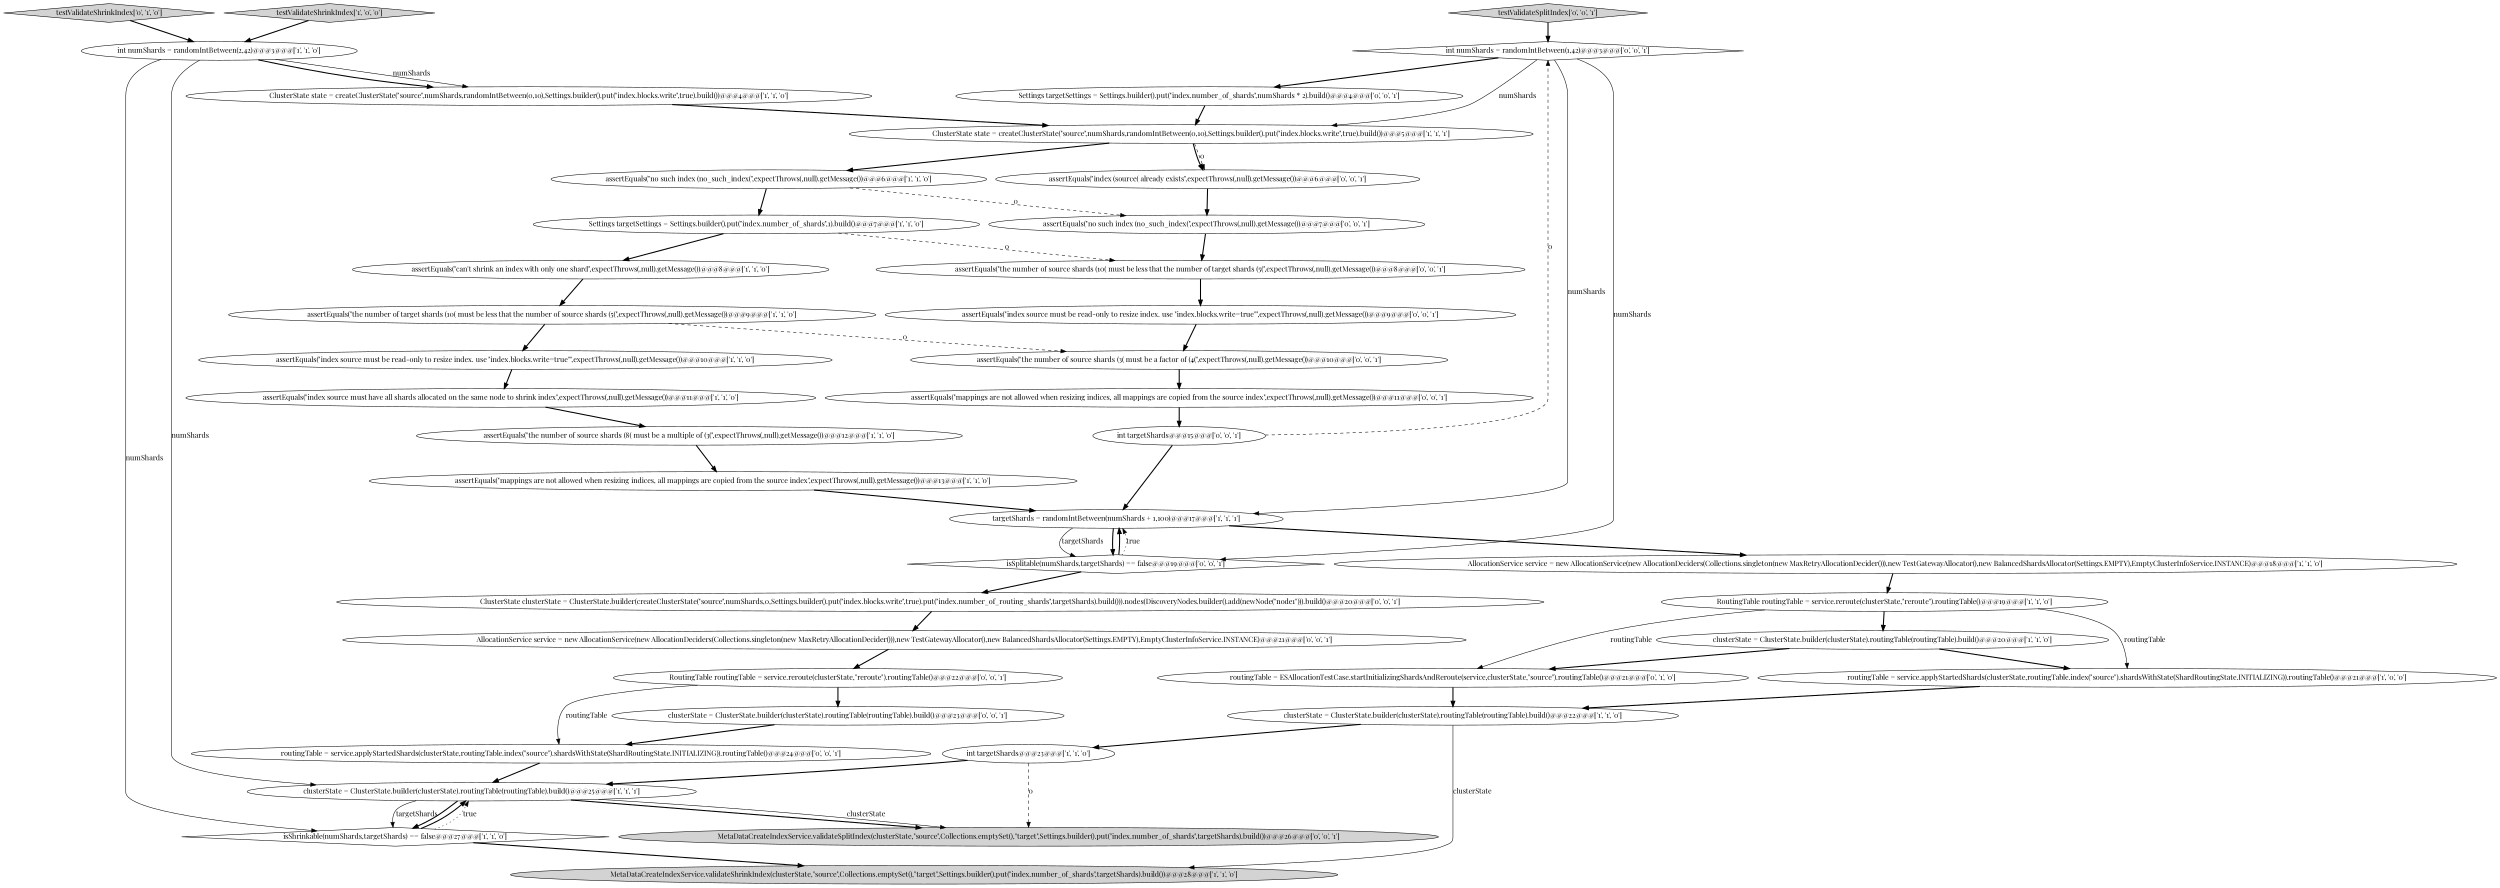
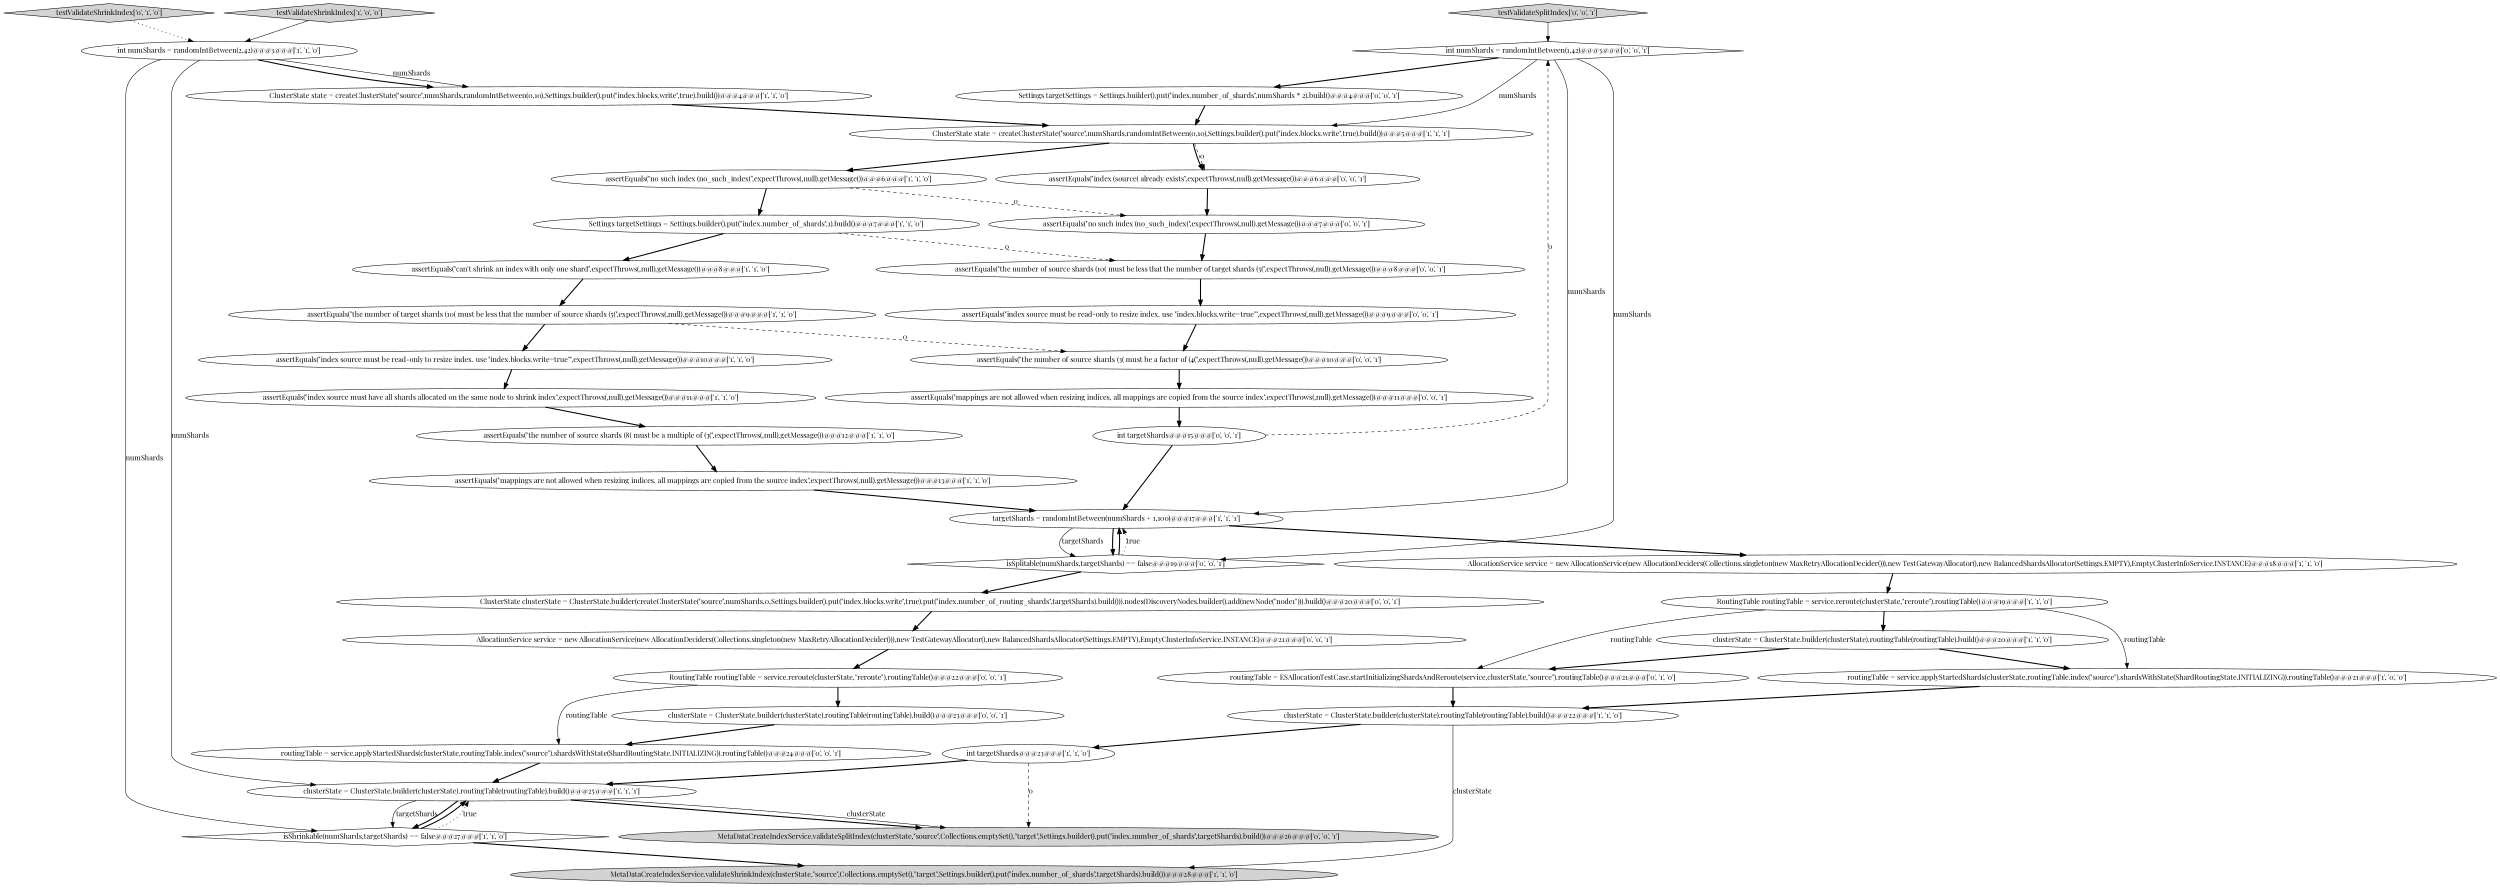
(1548, 29) -> (1548, 29)
(159, 30) -> (159, 30)
(279, 30) -> (279, 30)
